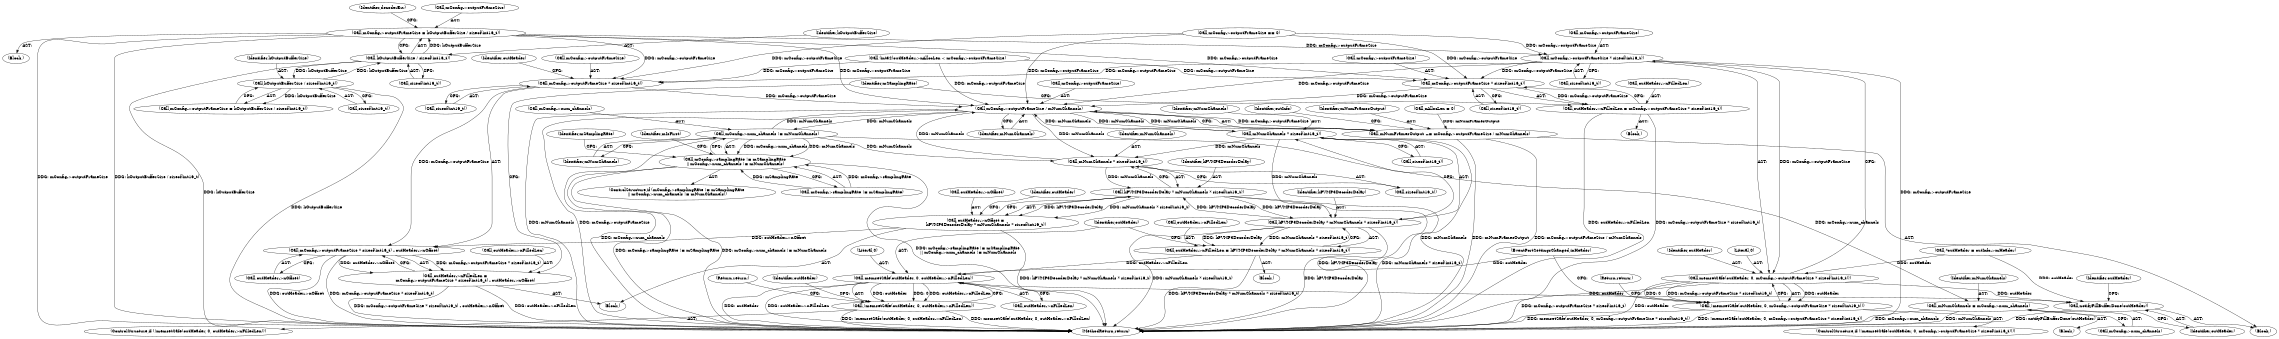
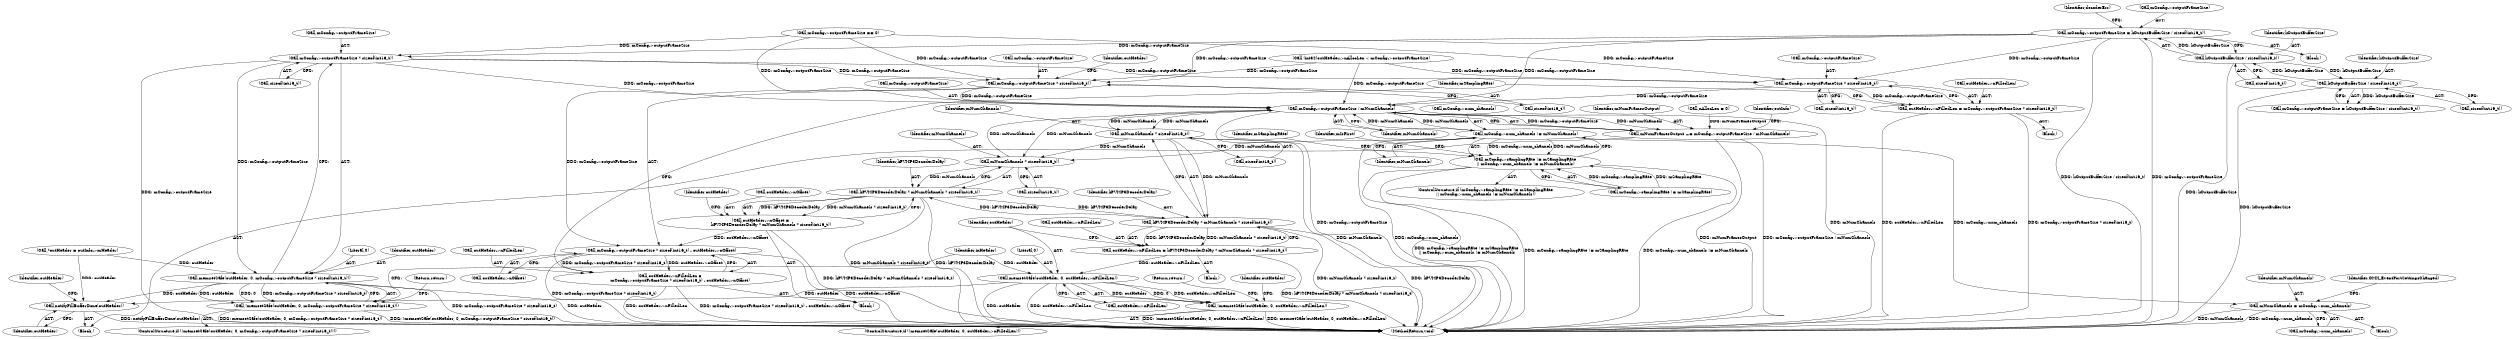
(1551, 251) -> (975, 251)
none -> (2393, 278)
(993, 293) -> none
(1106, 331) -> (1413, 331)
